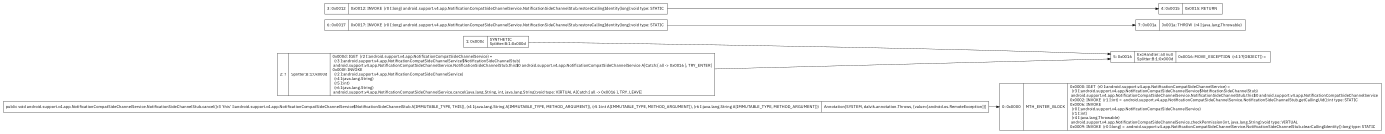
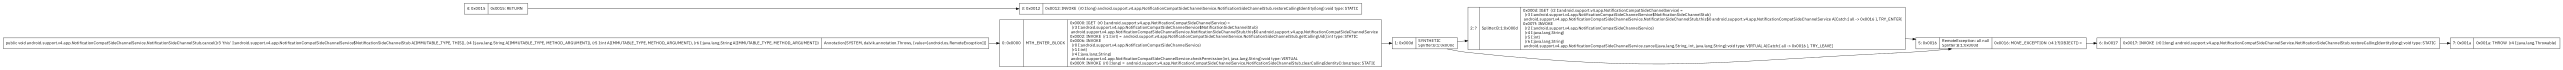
(912, 9) -> (772, 9)
none -> (1461, 41)
none -> (1385, 43)
none -> (2090, 43)
(1155, 55) -> (1966, 41)
(348, 70) -> (1539, 24)
(1095, 118) -> (1091, 54)
